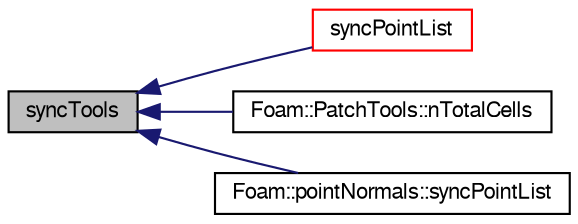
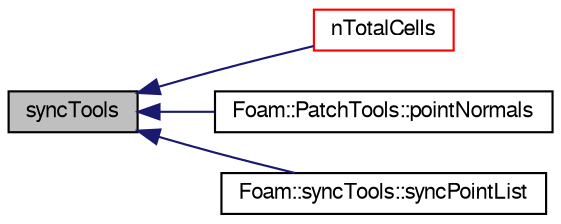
(392, 30) -> (384, 30)
(392, 112) -> (384, 112)
(392, 194) -> (384, 194)
